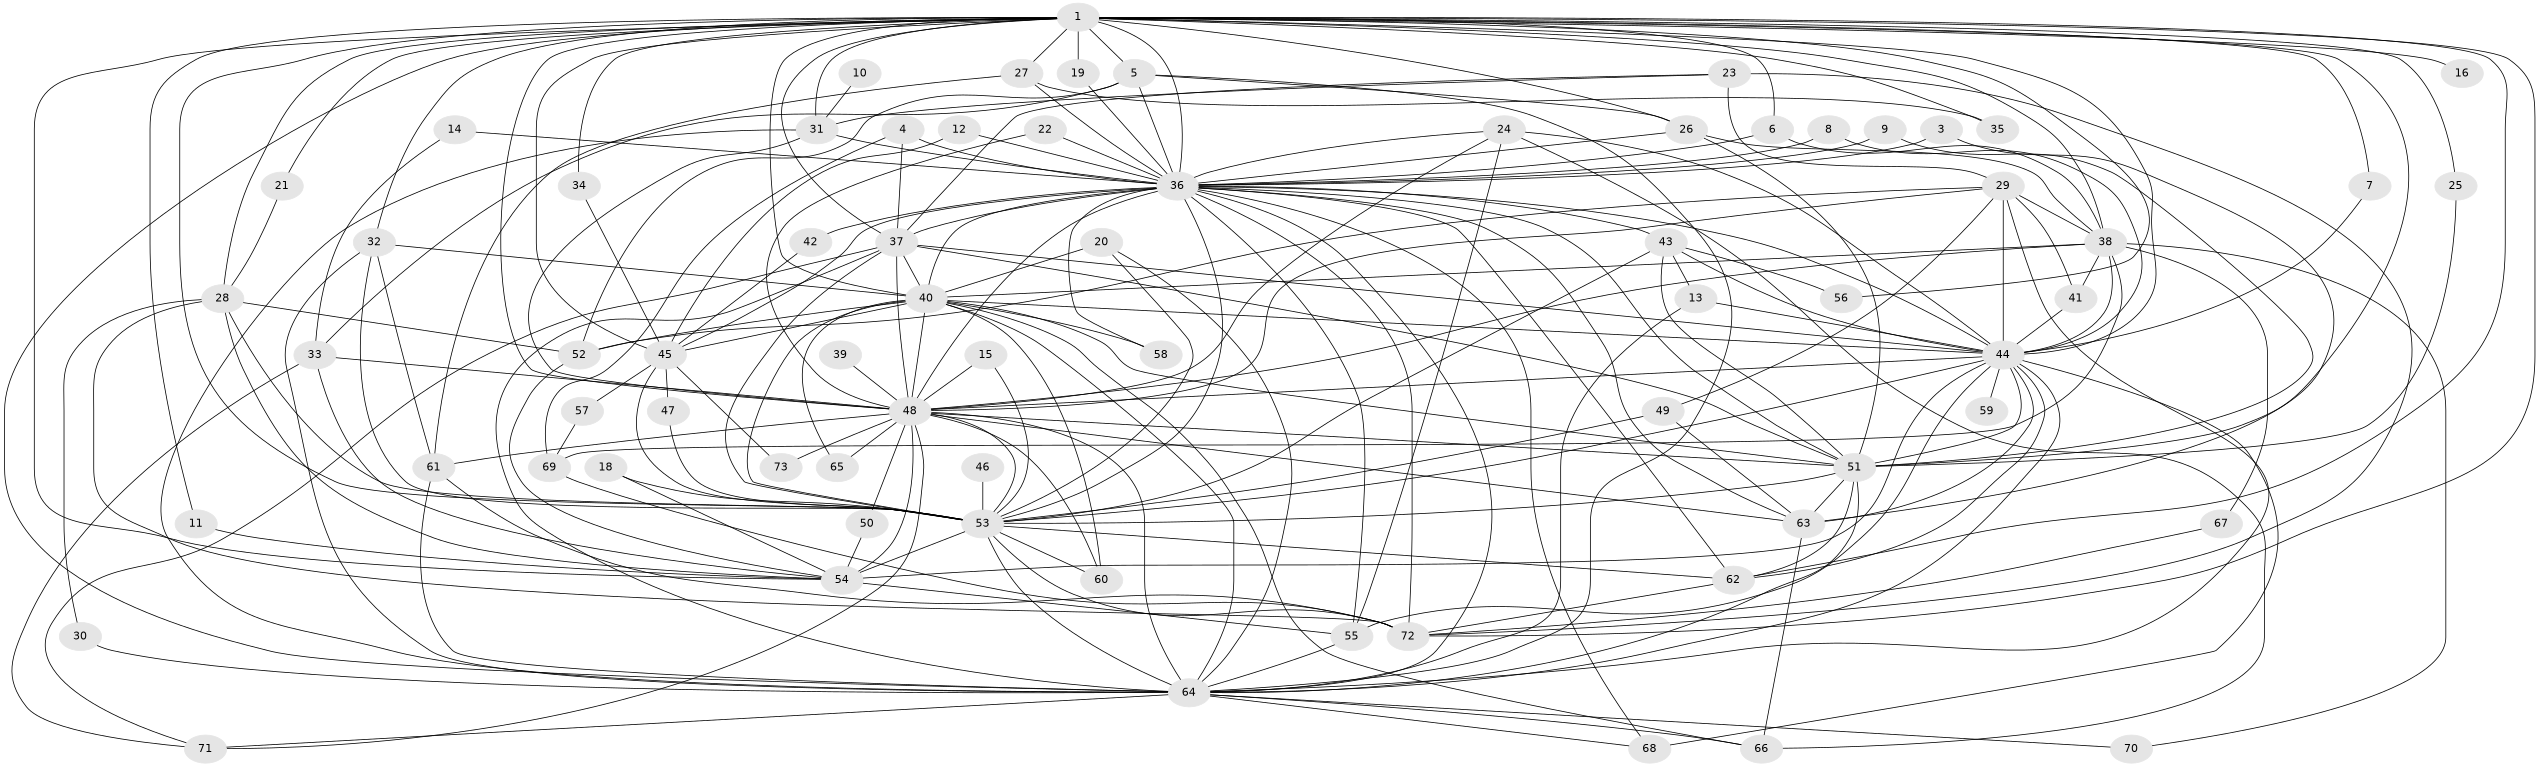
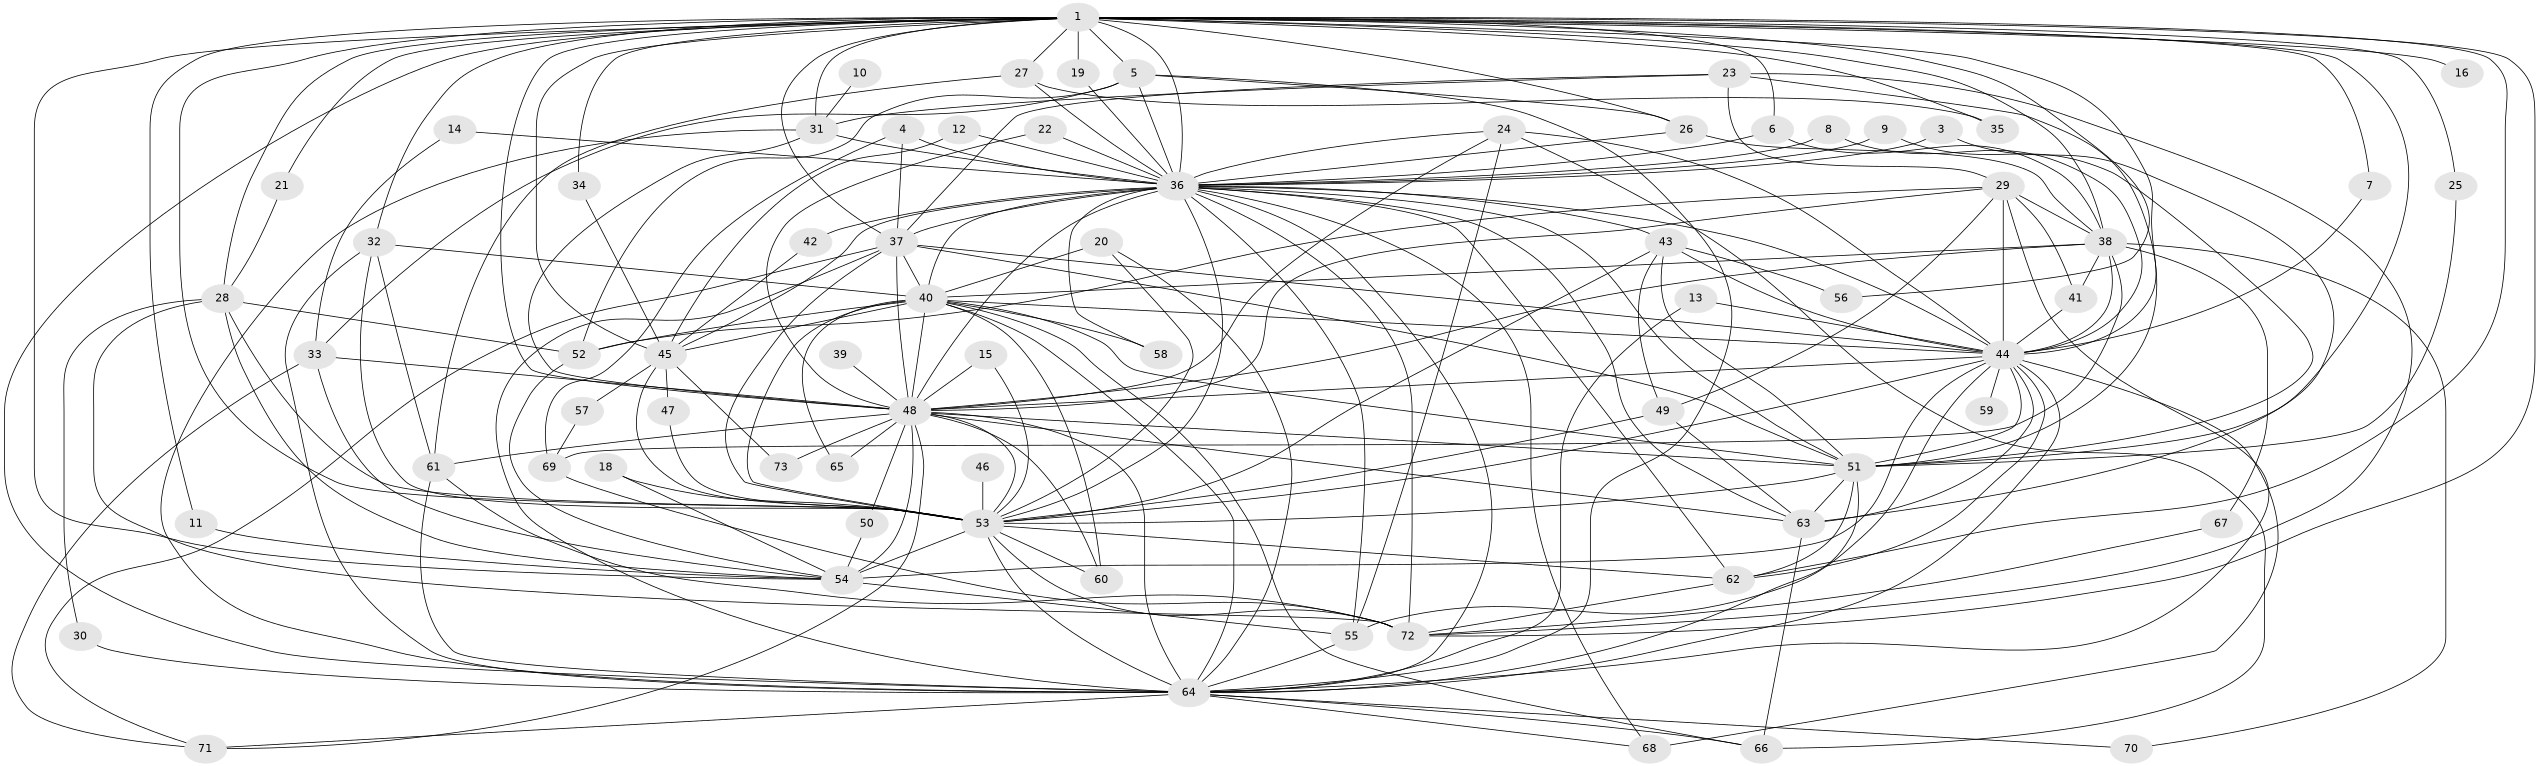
(775, 84) -> none
(1862, 270) -> (2143, 214)
(1681, 271) -> (1639, 326)
